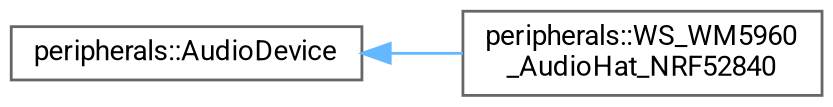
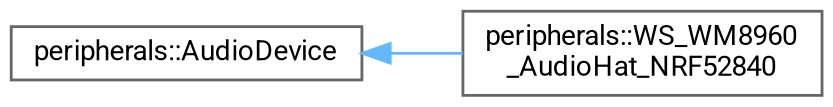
(642, 53) -> (642, 53)
